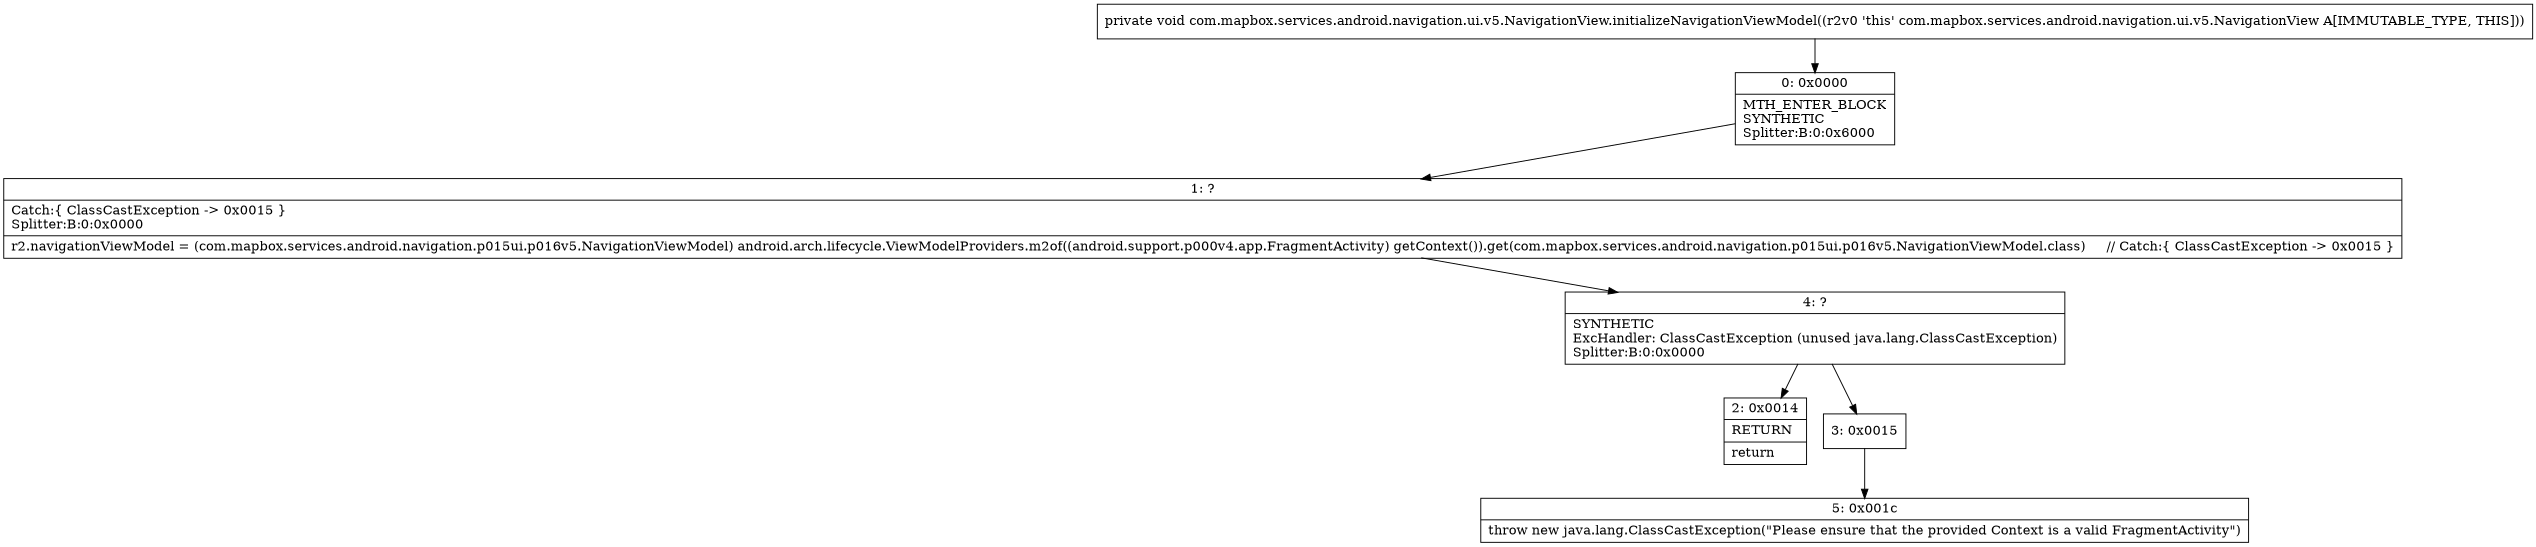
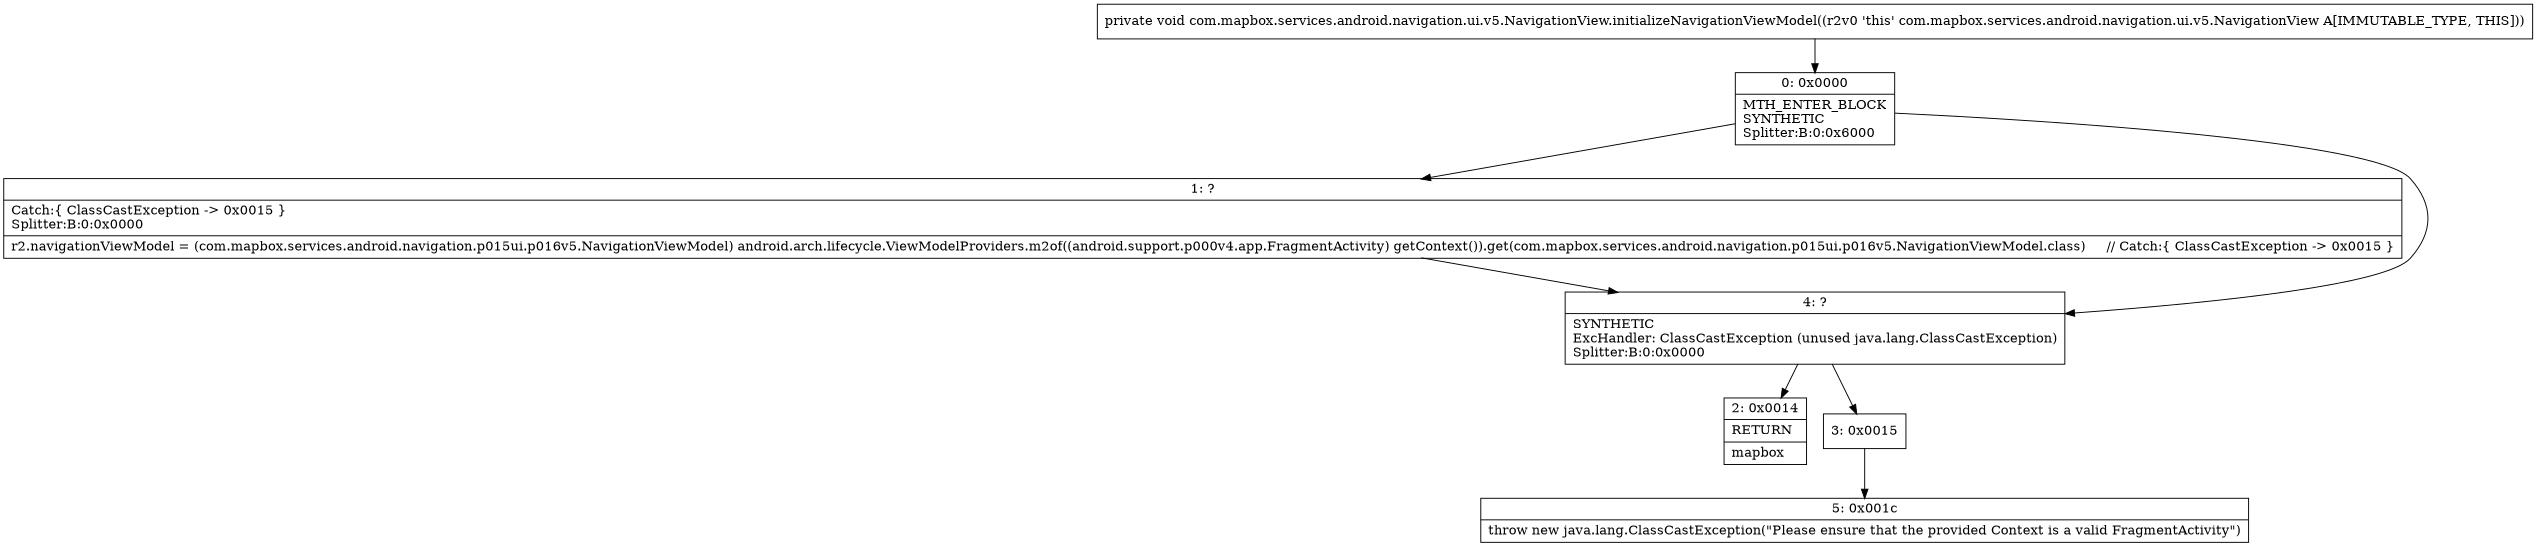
none -> (2369, 161)
(1753, 453) -> (1758, 453)
